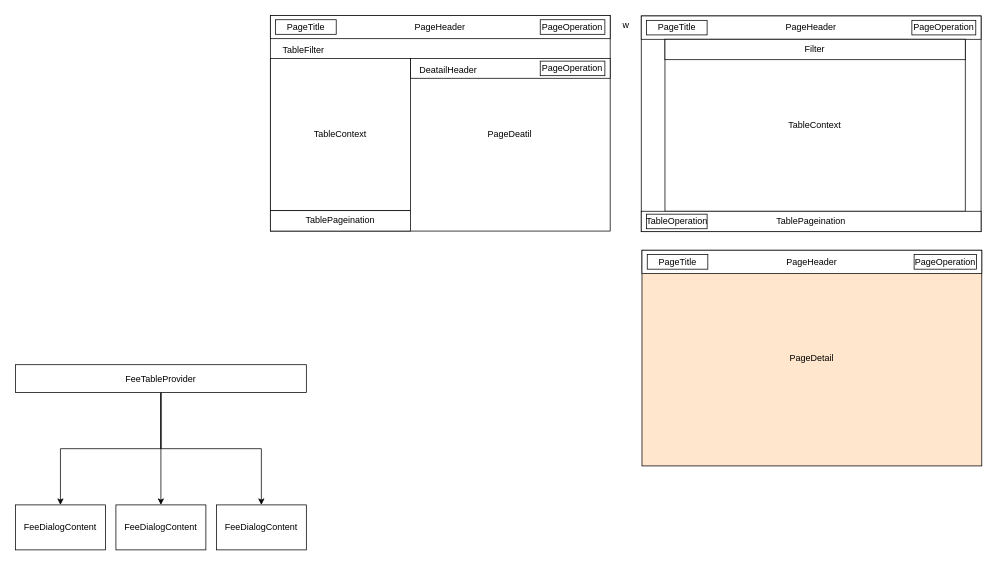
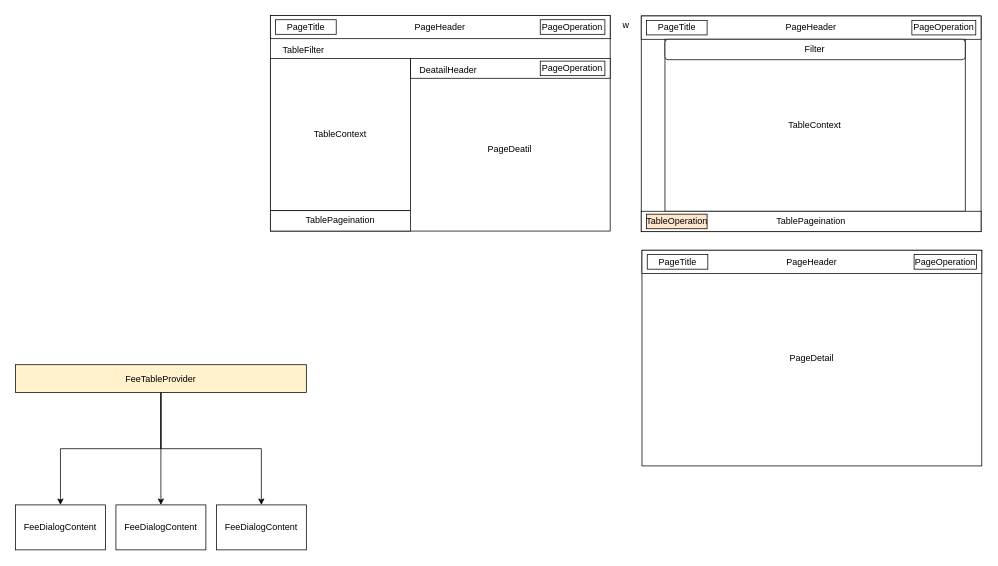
(815, 50) -> (815, 50)
(510, 135) -> (510, 150)
(677, 222) -> (677, 222)
(812, 358) -> (812, 358)
(161, 379) -> (161, 379)
